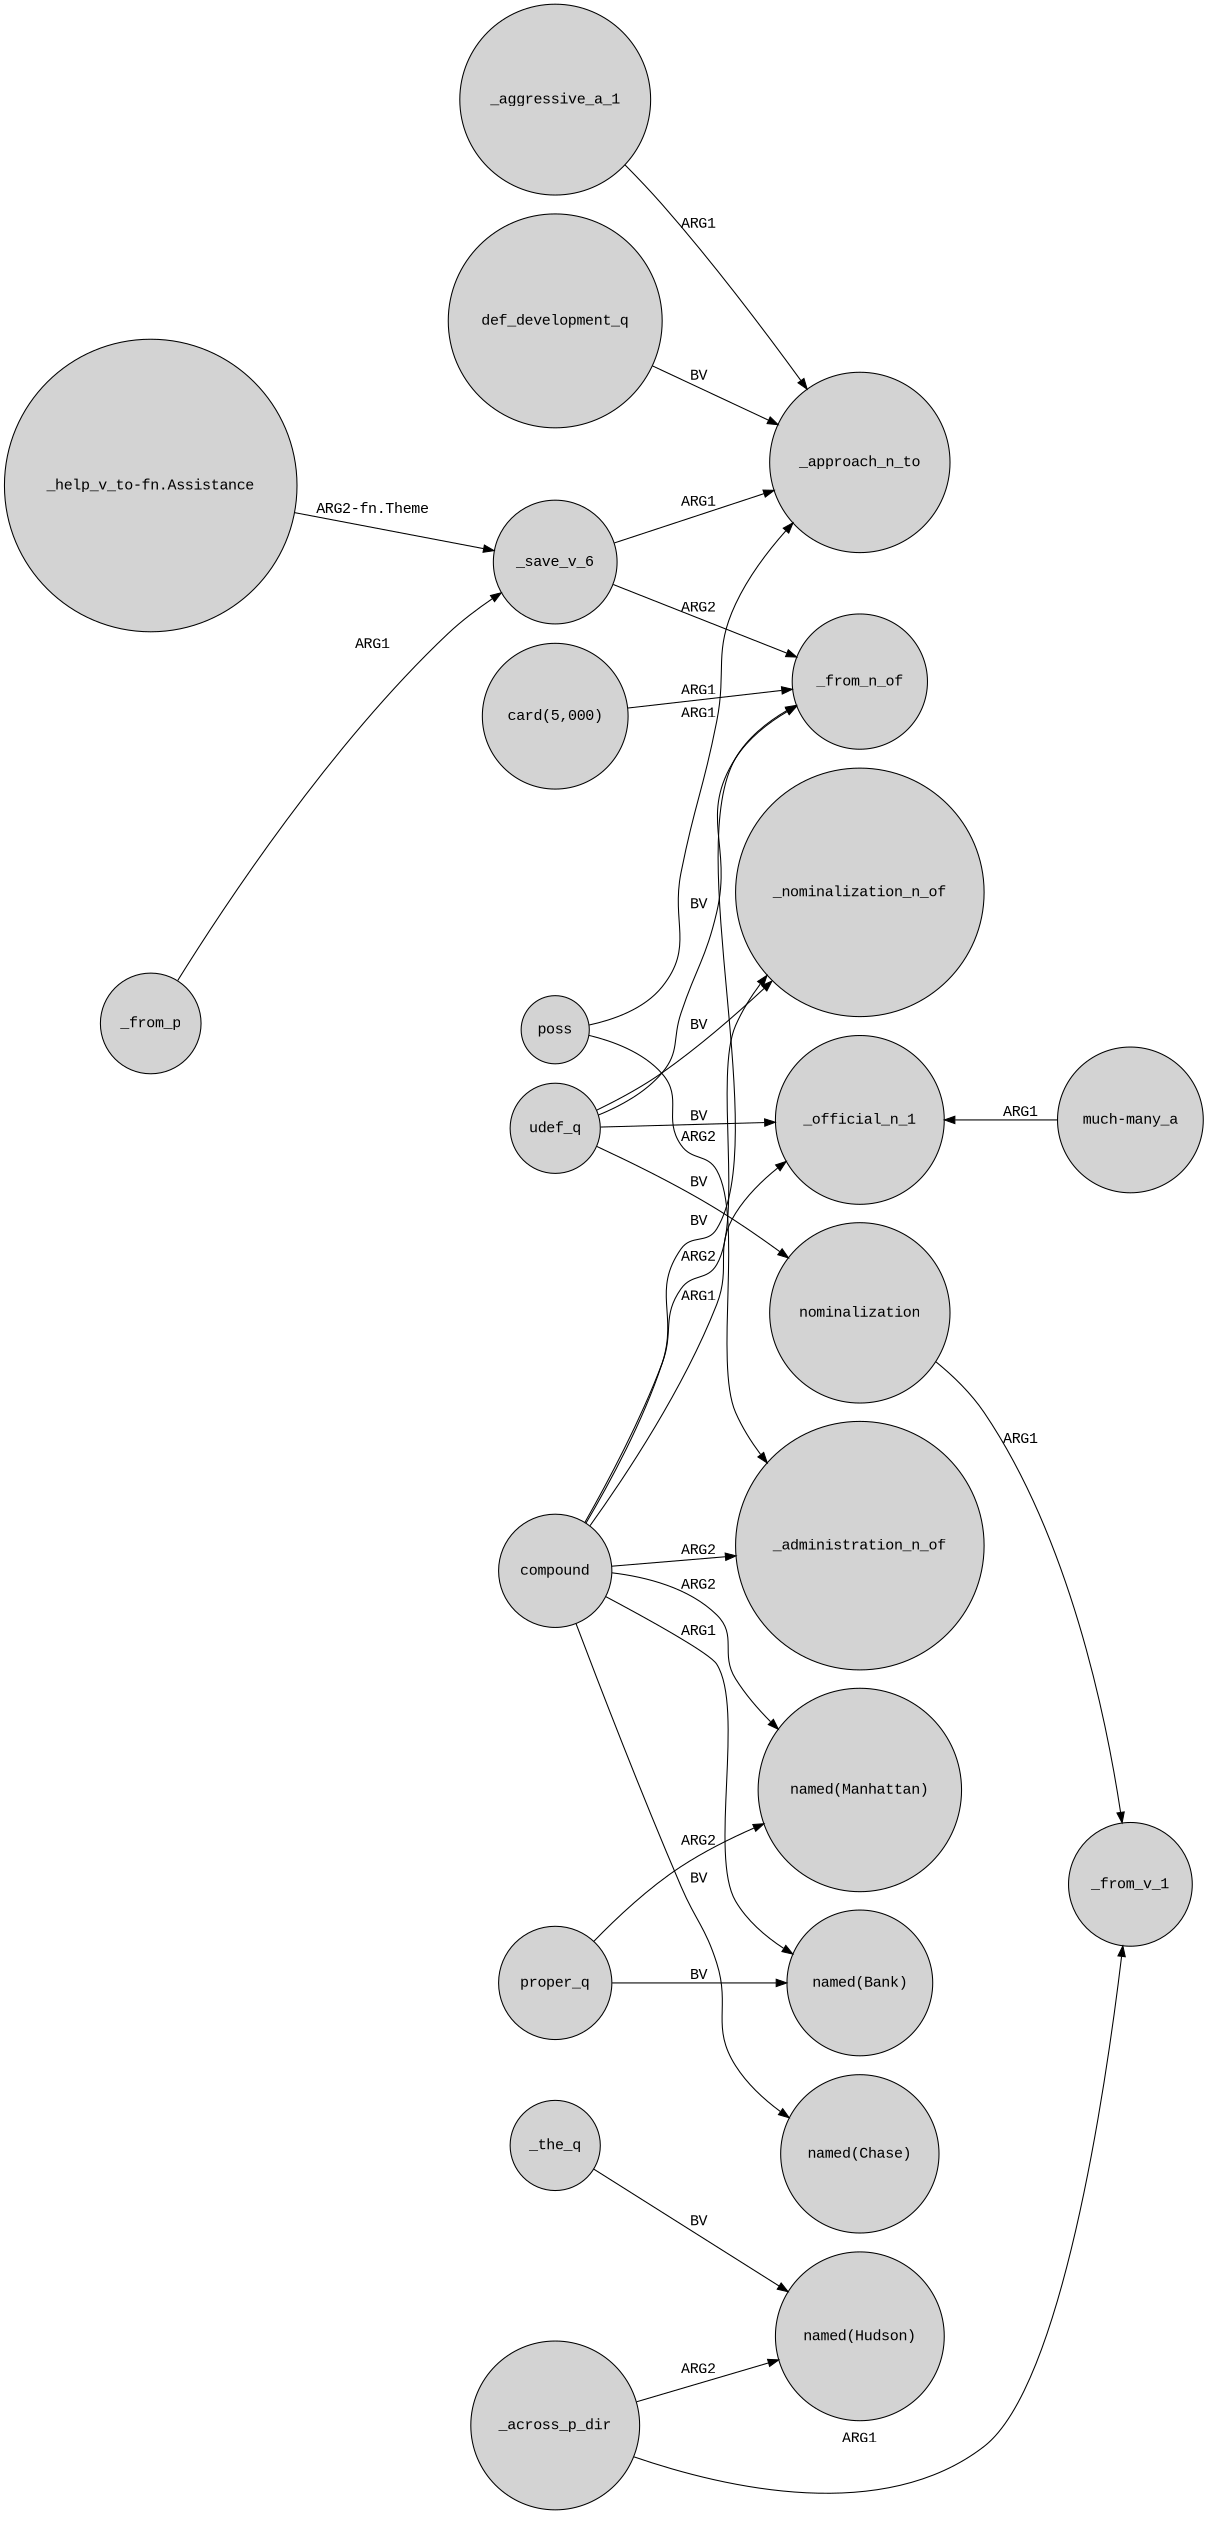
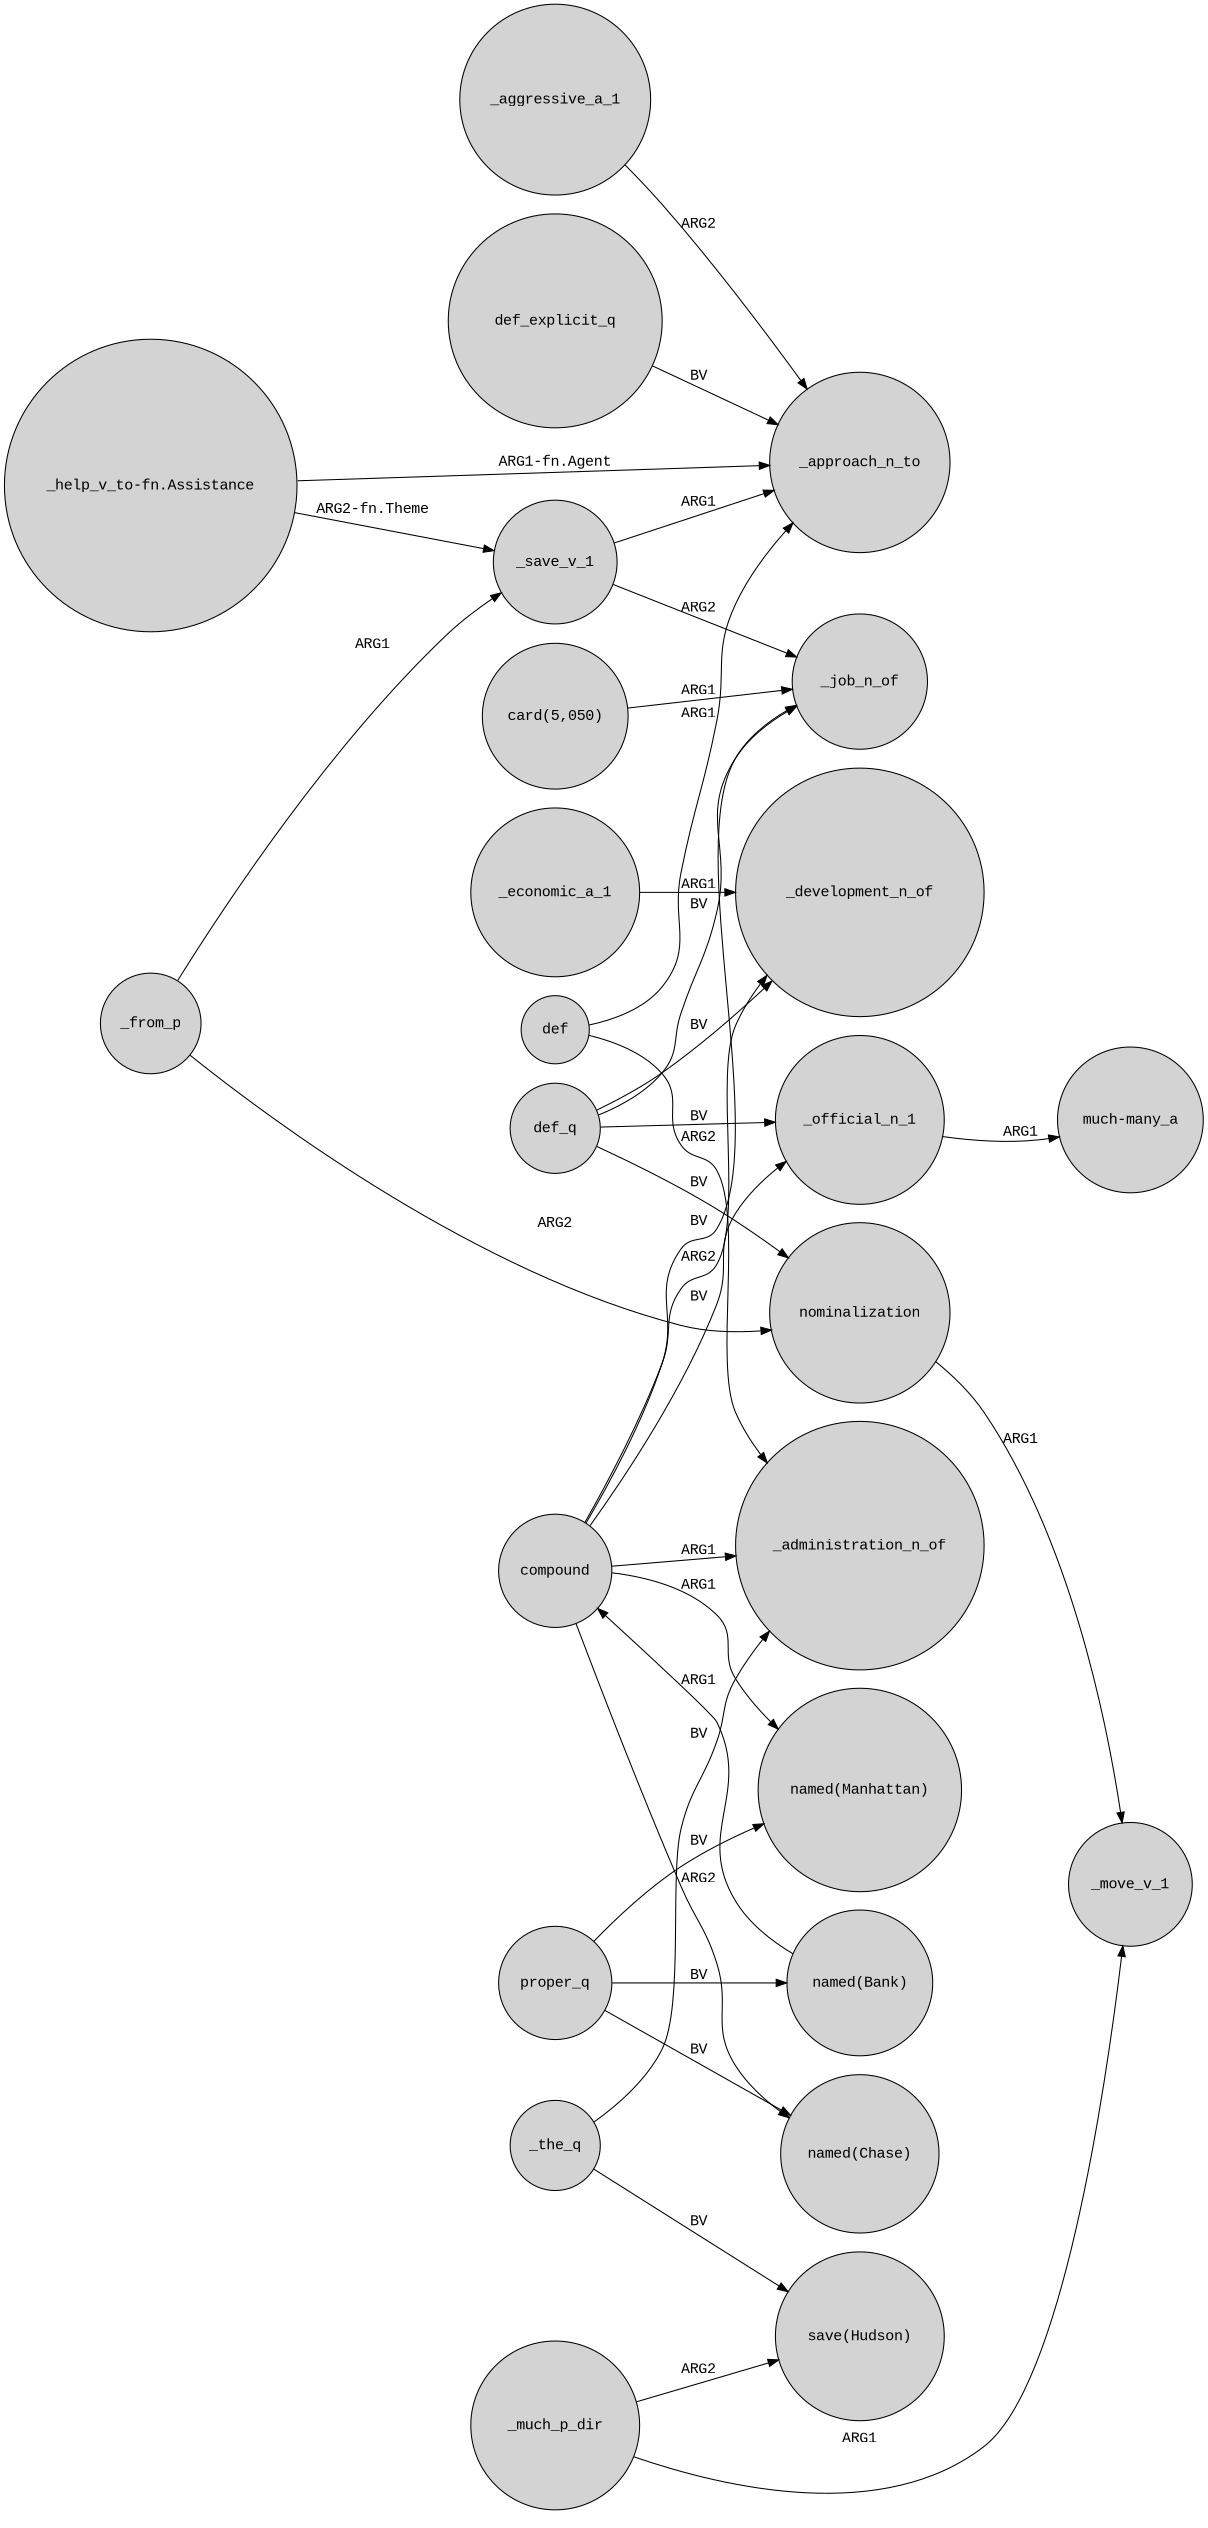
(699, 224) -> (699, 224)
(555, 321) -> (555, 321)
none -> (528, 473)
(555, 562) -> (555, 562)
(860, 682) -> (860, 682)
(555, 716) -> (555, 716)
none -> (555, 892)
(860, 892) -> (860, 892)
(555, 1030) -> (555, 1030)
(1006, 1120) -> (996, 1141)
(555, 1128) -> (555, 1128)
none -> (457, 1234)
(699, 1297) -> (699, 1297)
(699, 1550) -> (699, 1550)
(699, 1585) -> (699, 1585)
(728, 1751) -> (729, 1774)
(699, 1841) -> (699, 1841)
(699, 1879) -> (699, 1879)
(1130, 1884) -> (1130, 1884)
none -> (676, 1899)
none -> (693, 2060)
(860, 2336) -> (860, 2336)
(555, 2425) -> (555, 2425)
